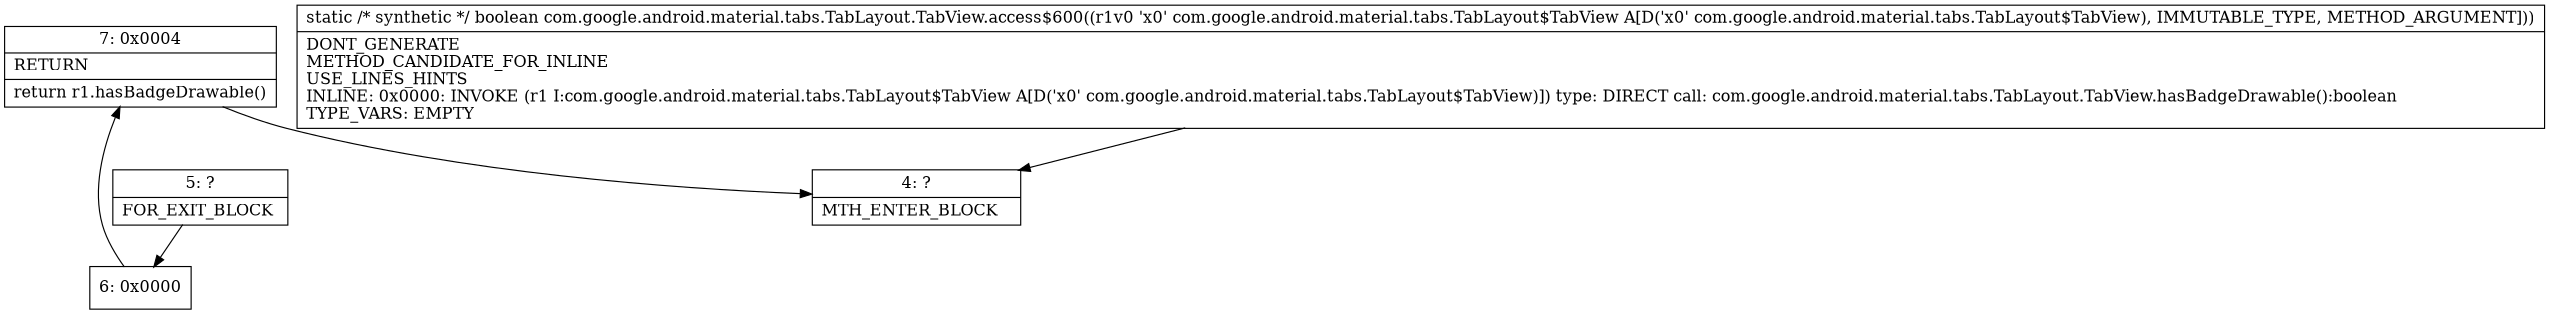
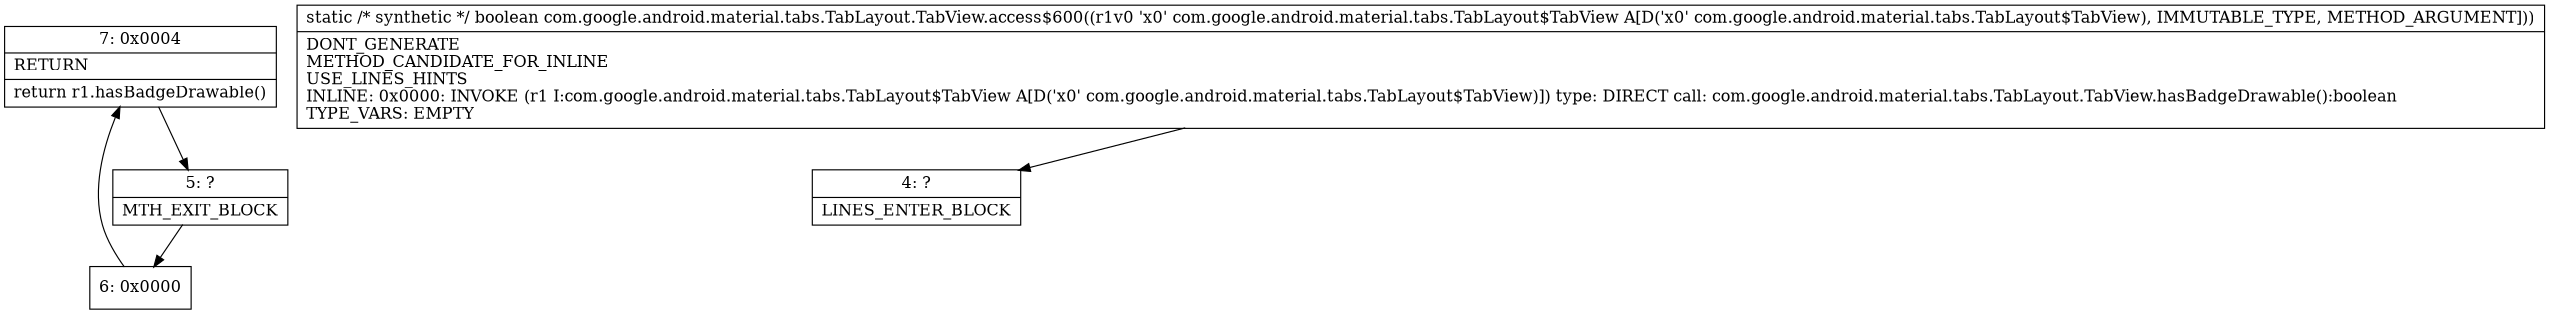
(508, 169) -> (171, 133)
(198, 211) -> (200, 211)
(910, 211) -> (917, 211)
